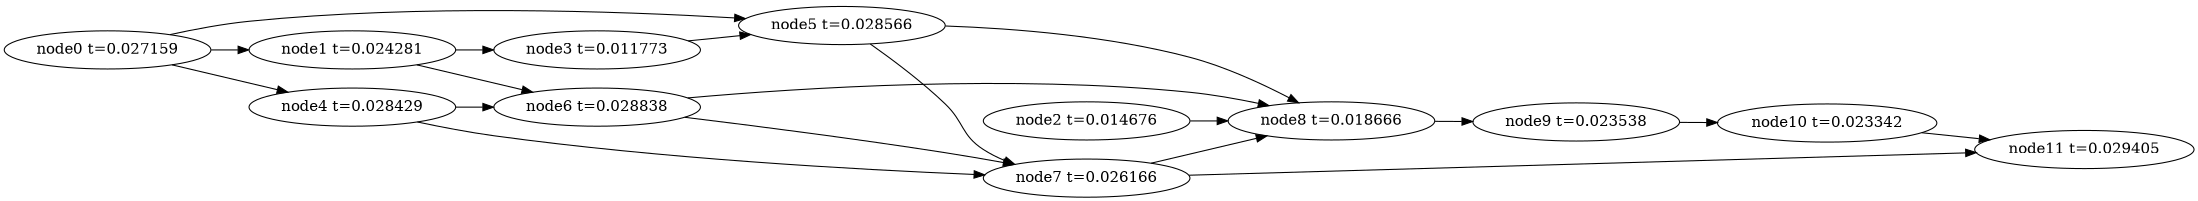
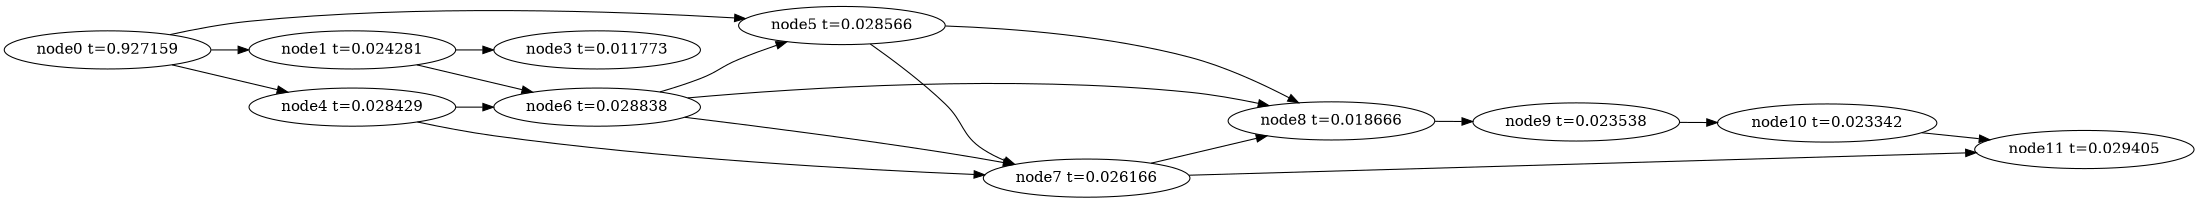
(714, 38) -> (719, 70)
(108, 50) -> (108, 50)
(1087, 121) -> none
